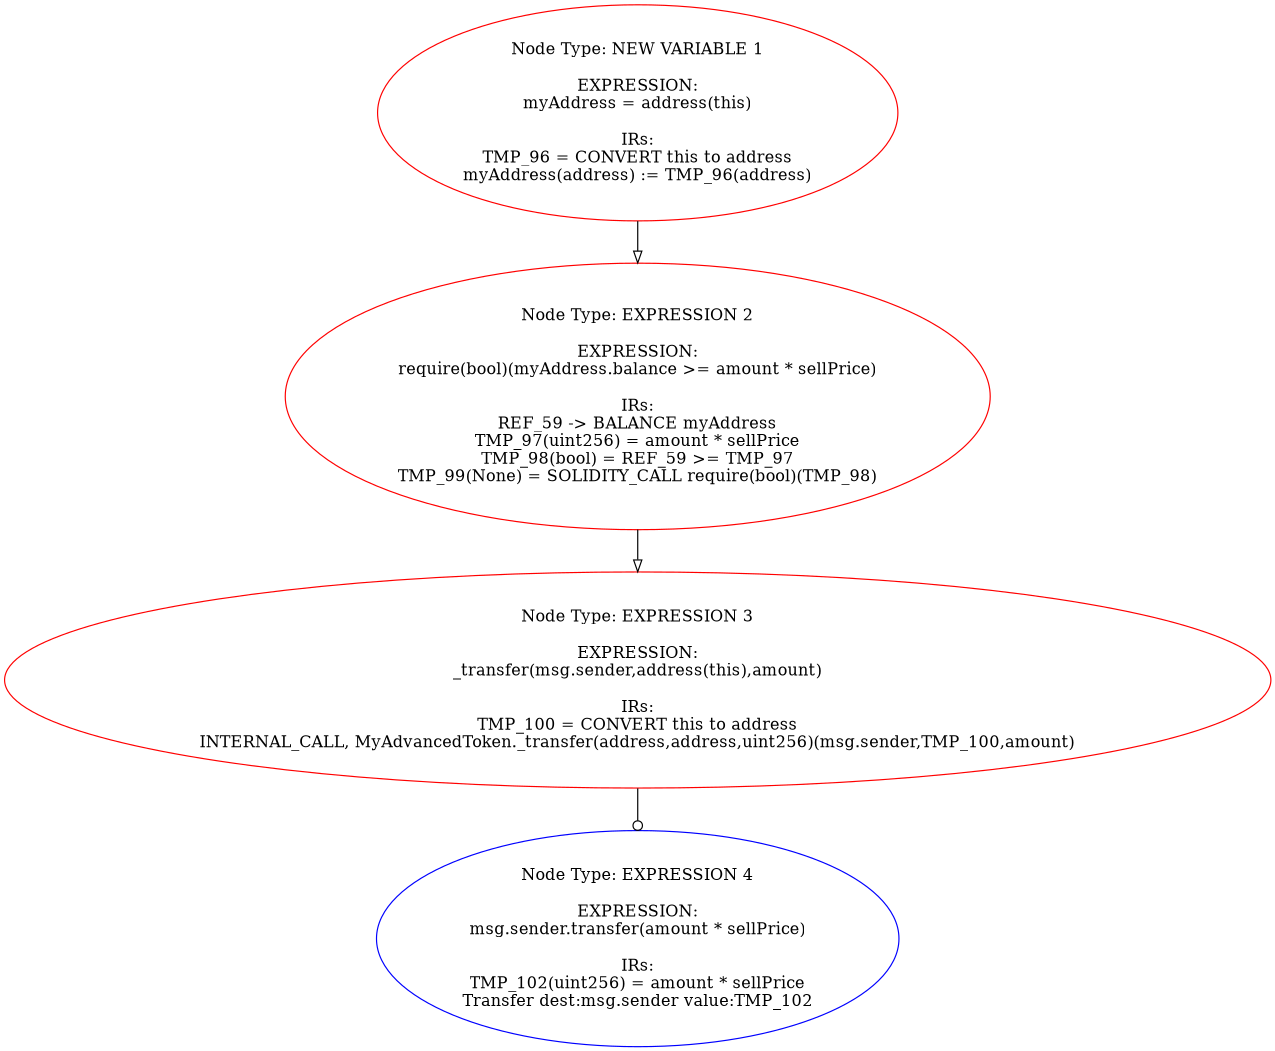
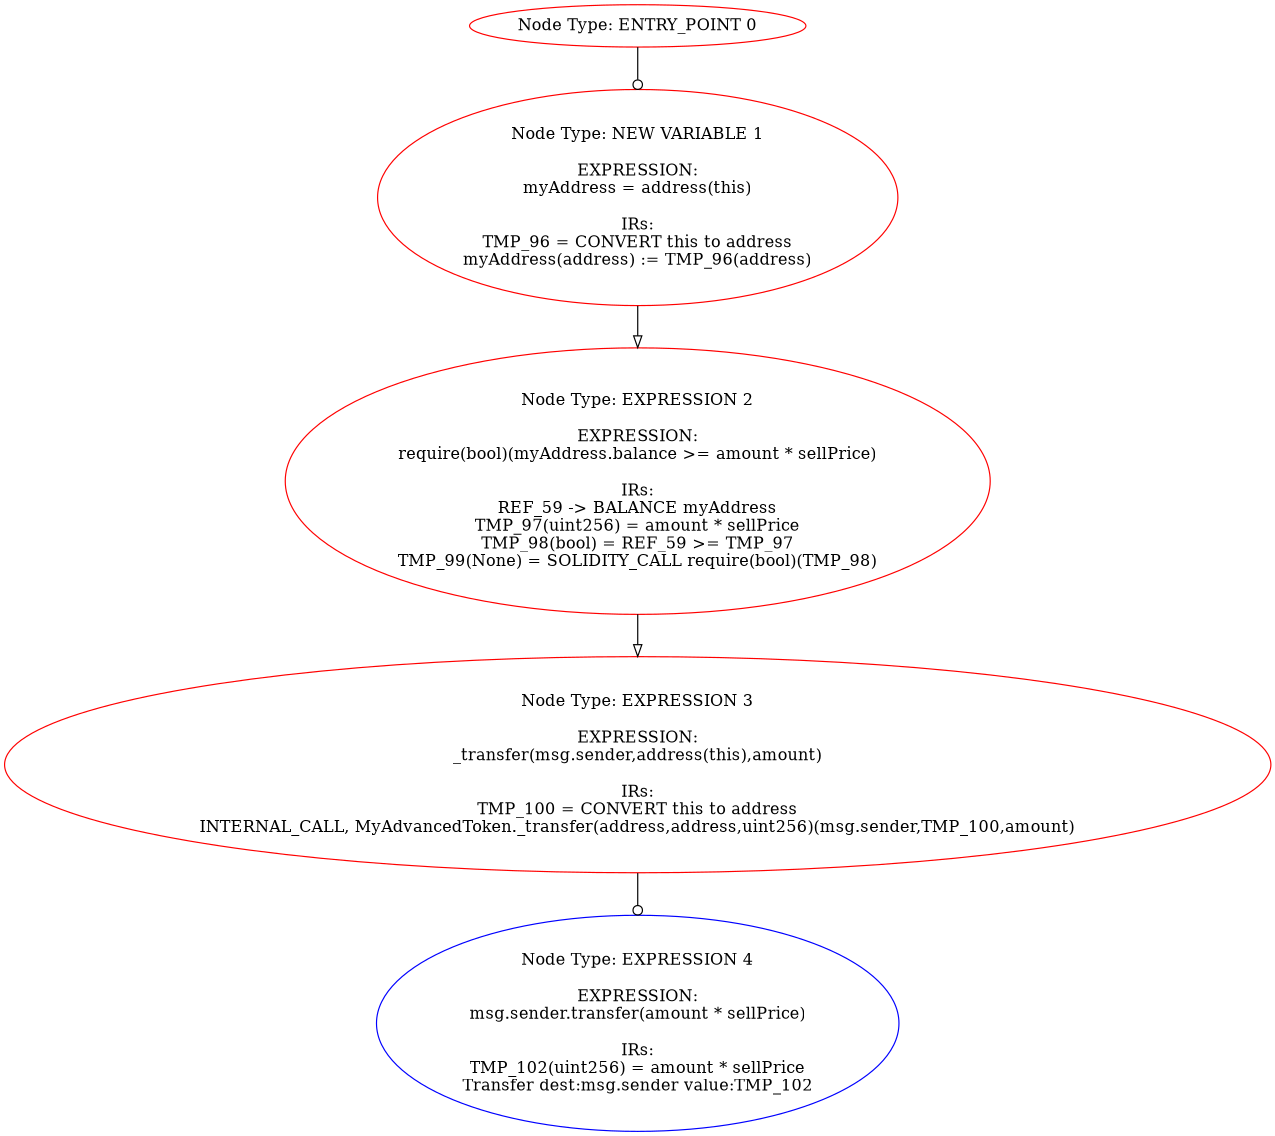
none -> (638, 26)
